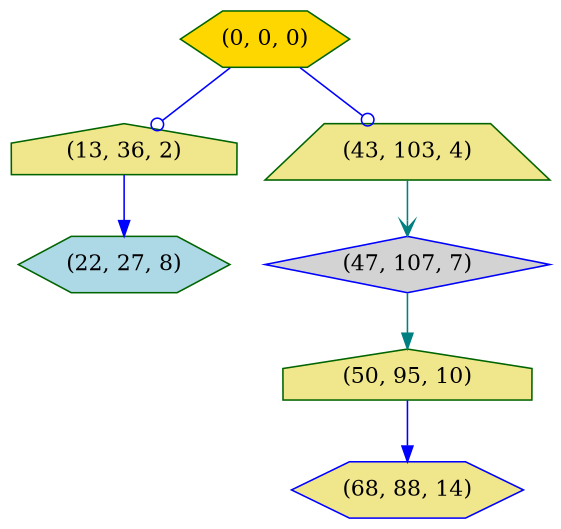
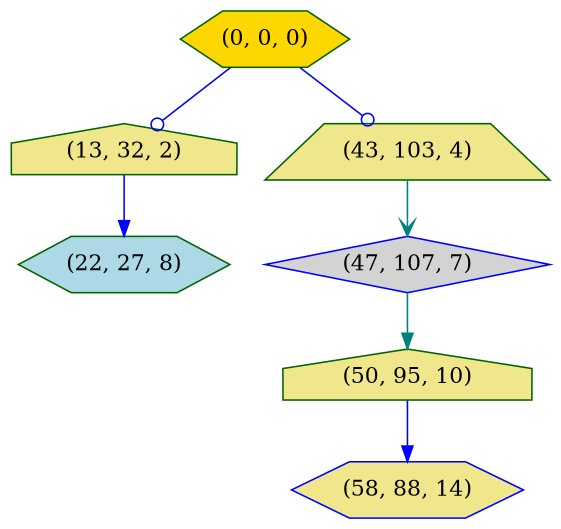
(124, 152) -> (124, 152)
(407, 490) -> (407, 490)
